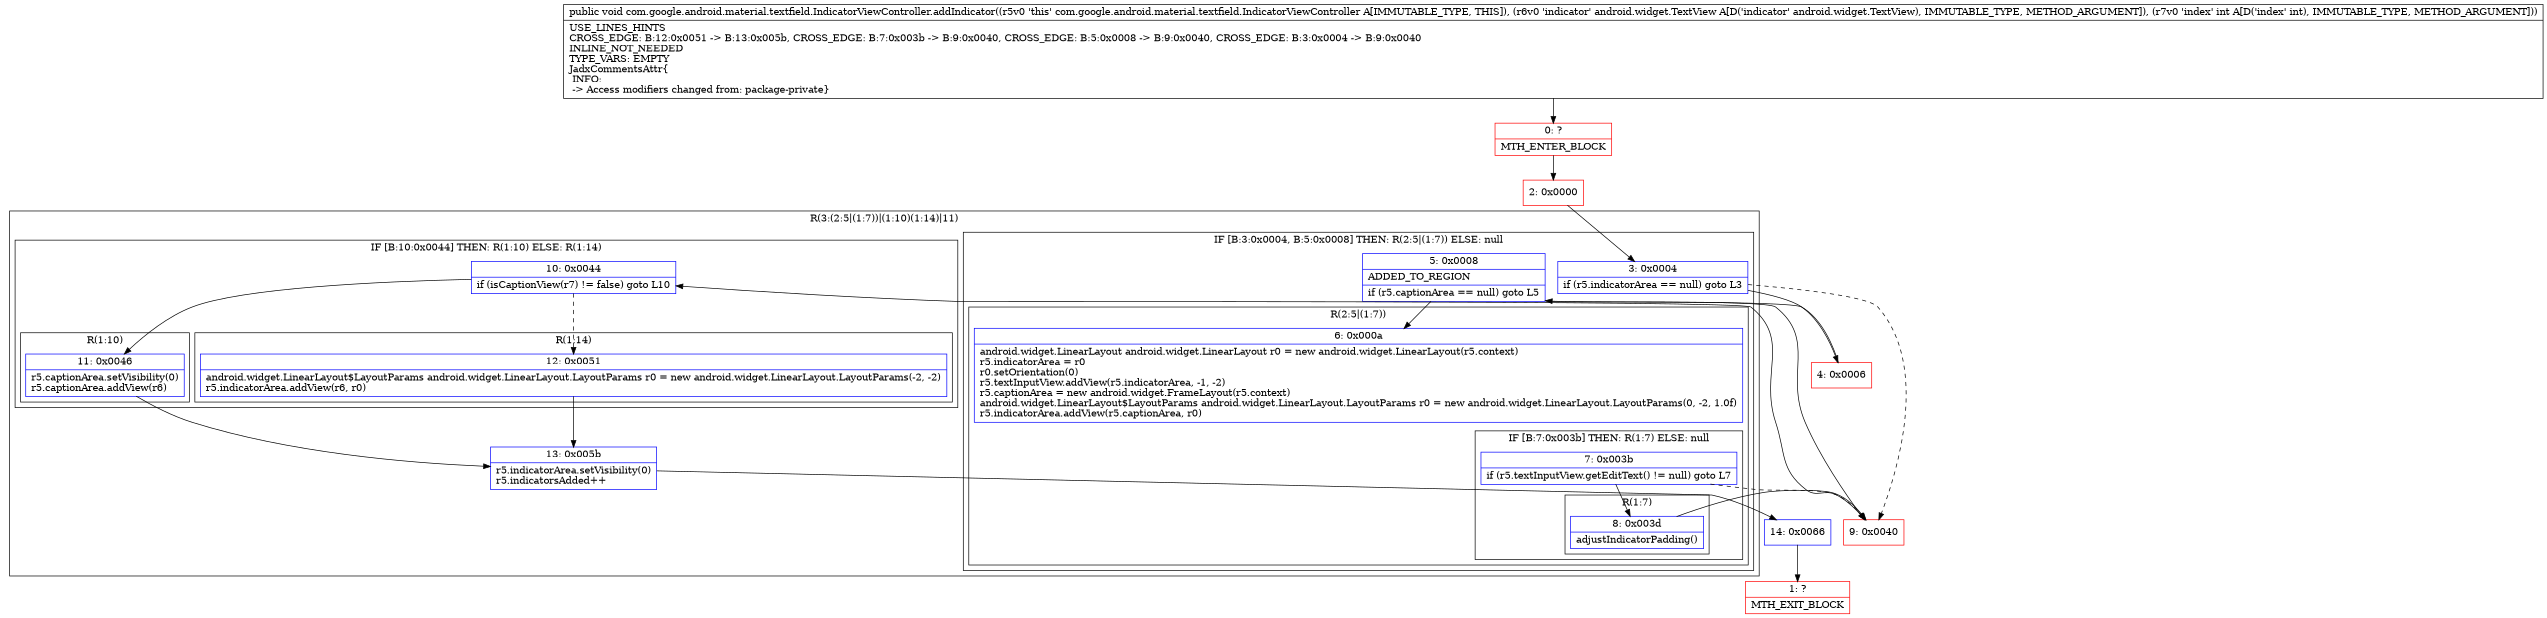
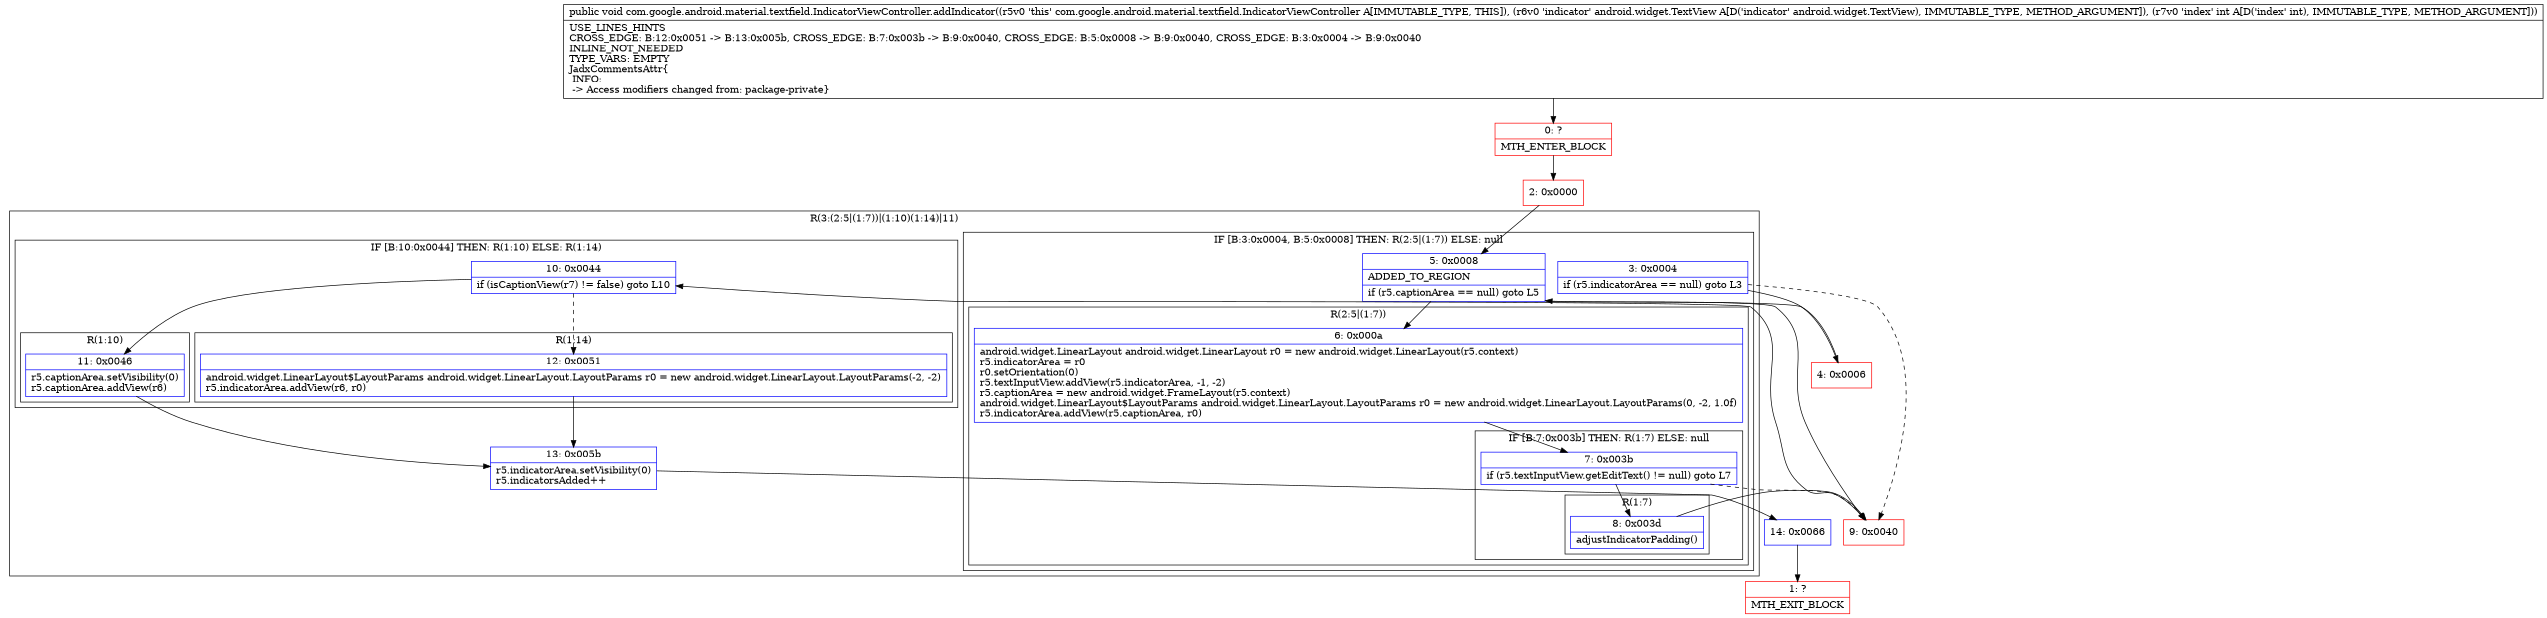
(1594, 227) -> (1513, 227)
none -> (1523, 436)
